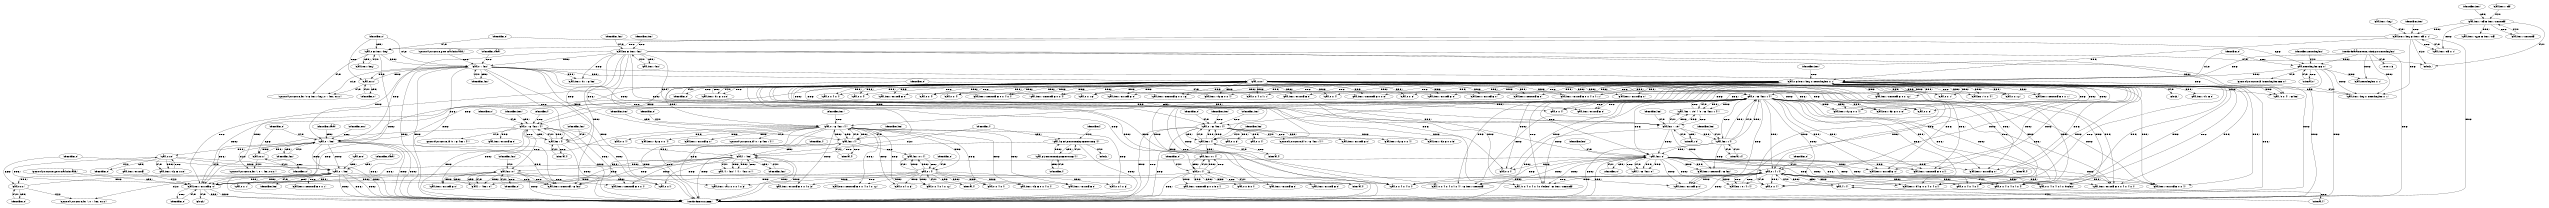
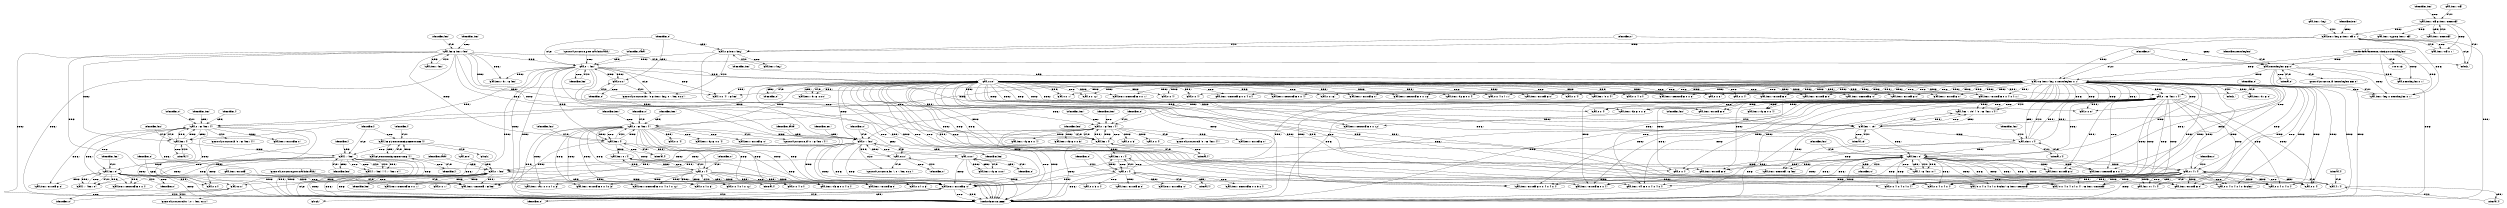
(1890, 84) -> (1514, 120)
(1724, 142) -> (2027, 142)
